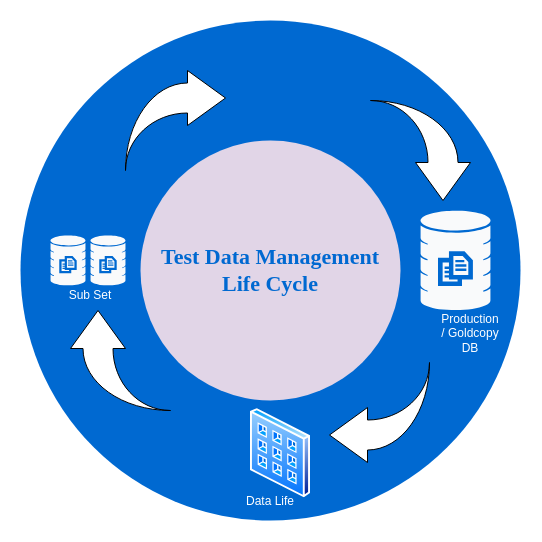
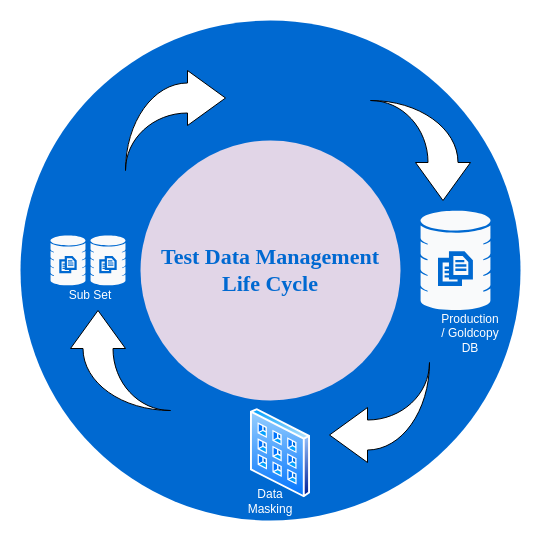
(271, 502) -> (271, 502)
